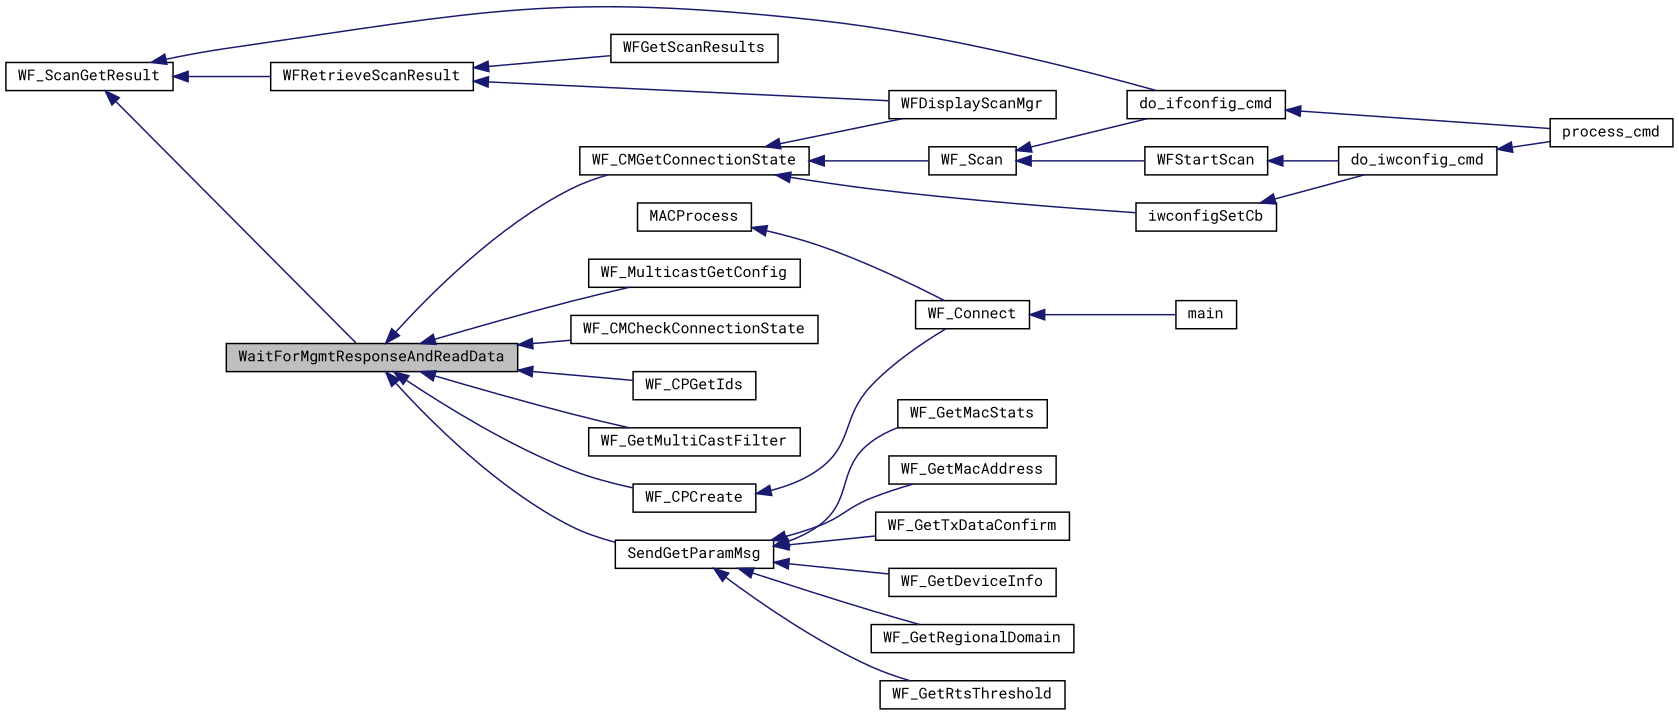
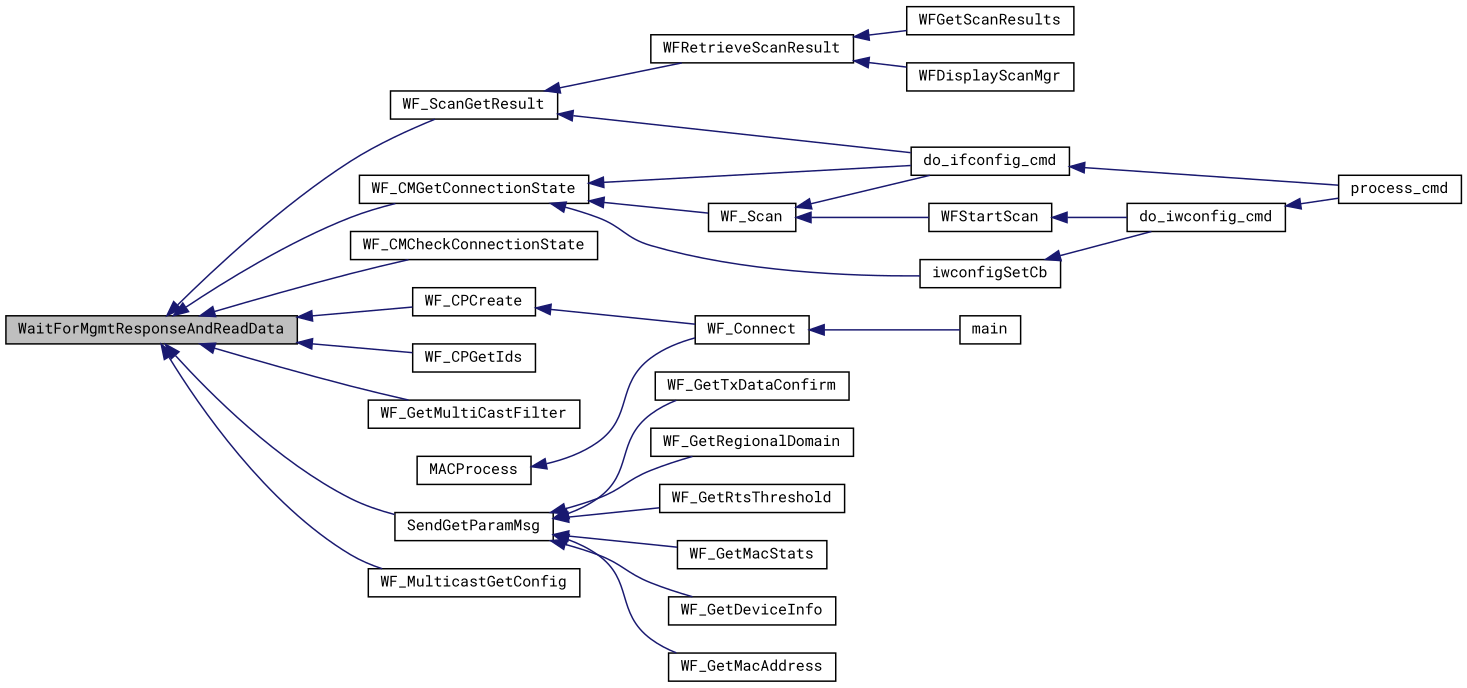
(841, 131) -> (757, 174)
(236, 222) -> (297, 199)
